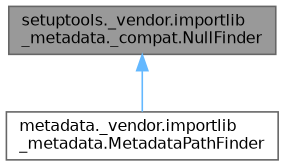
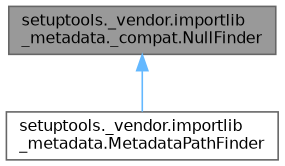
(142, 136) -> (142, 136)
